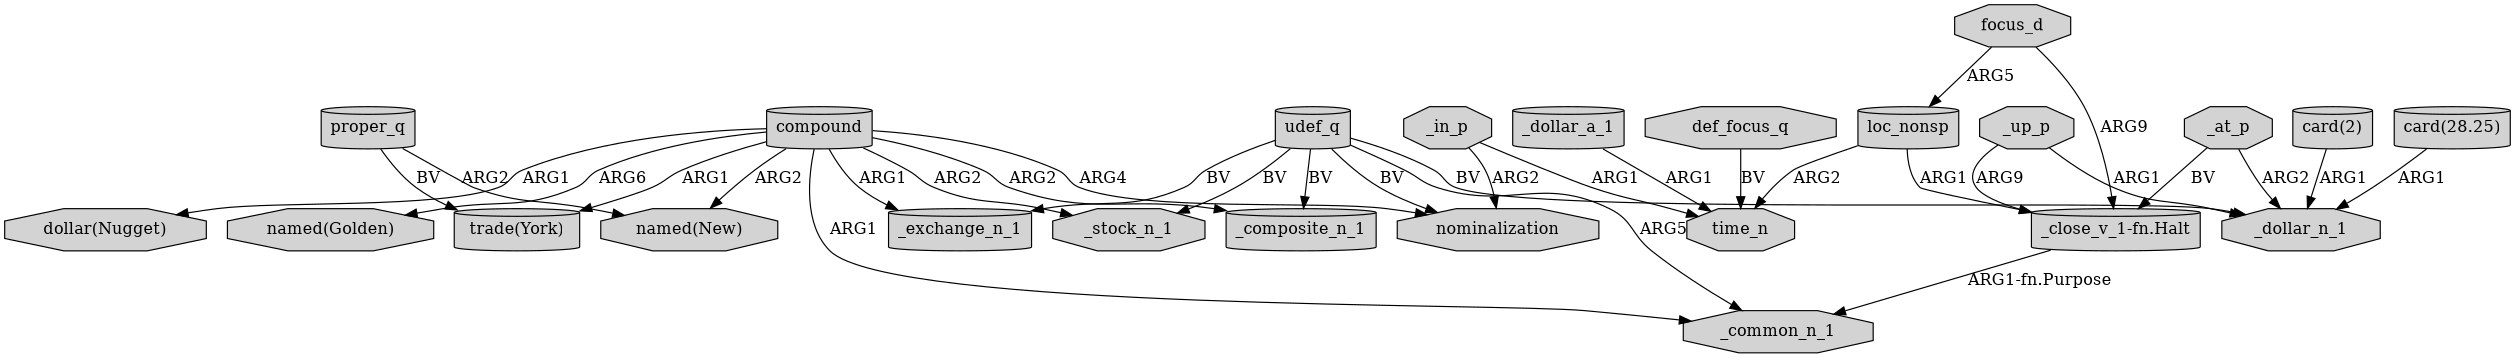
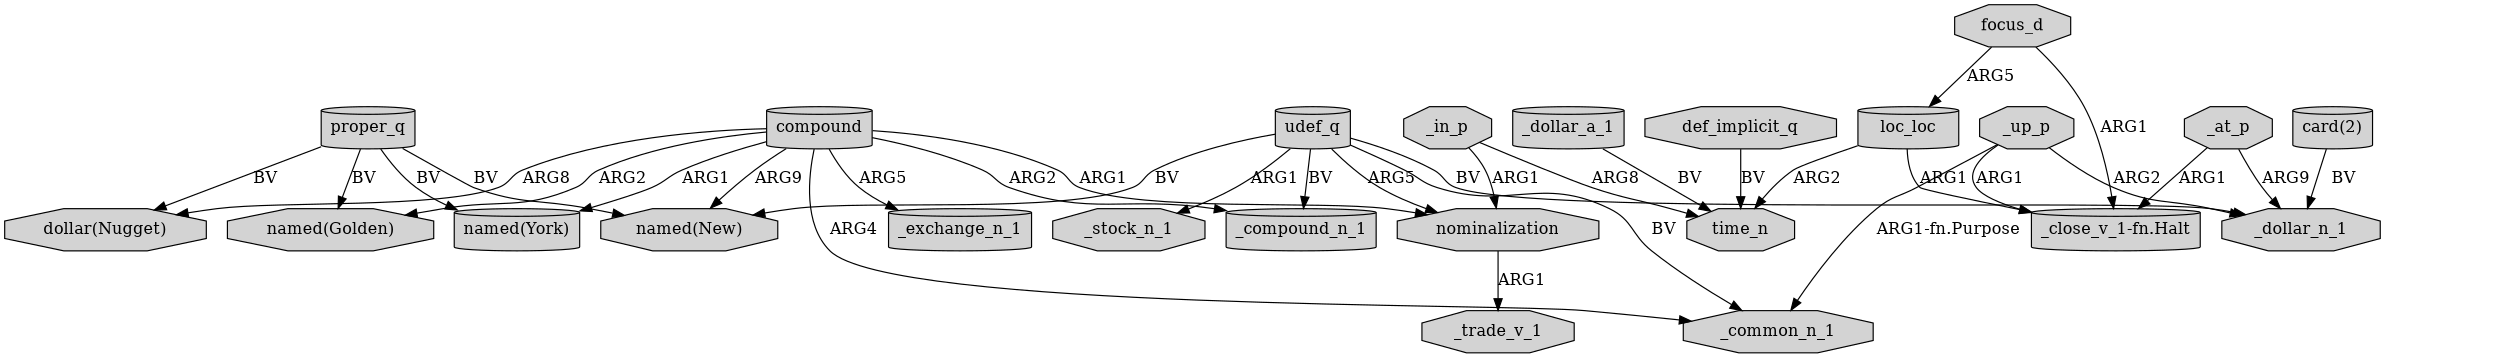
(1741, 128) -> (1741, 128)
(1908, 128) -> (1908, 128)
(2125, 128) -> (2125, 128)
(2452, 128) -> none
none -> (351, 173)
none -> (243, 176)
(486, 179) -> (486, 179)
(547, 179) -> (547, 179)
(623, 179) -> (623, 179)
(779, 179) -> (779, 179)
(883, 179) -> (883, 179)
(1104, 179) -> (1104, 179)
(1275, 179) -> (1275, 179)
(1392, 179) -> (1392, 179)
(1516, 179) -> (1516, 179)
(1616, 179) -> (1616, 179)
(1690, 179) -> (1690, 179)
(2000, 179) -> (2000, 179)
(2138, 179) -> (2138, 179)
(2203, 179) -> (2203, 179)
(2286, 179) -> (2286, 179)
(2344, 179) -> (2344, 179)
(1171, 192) -> (1026, 203)
(957, 195) -> none
(517, 230) -> (517, 230)
(854, 230) -> (854, 230)
(1301, 230) -> (1301, 230)
(1664, 230) -> (1664, 230)
(1948, 280) -> (1894, 198)
none -> (1498, 332)
